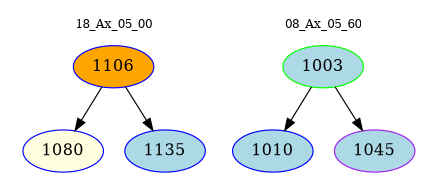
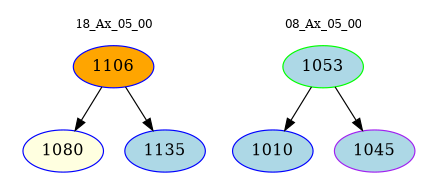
(324, 25) -> (324, 25)
(323, 67) -> (323, 67)
